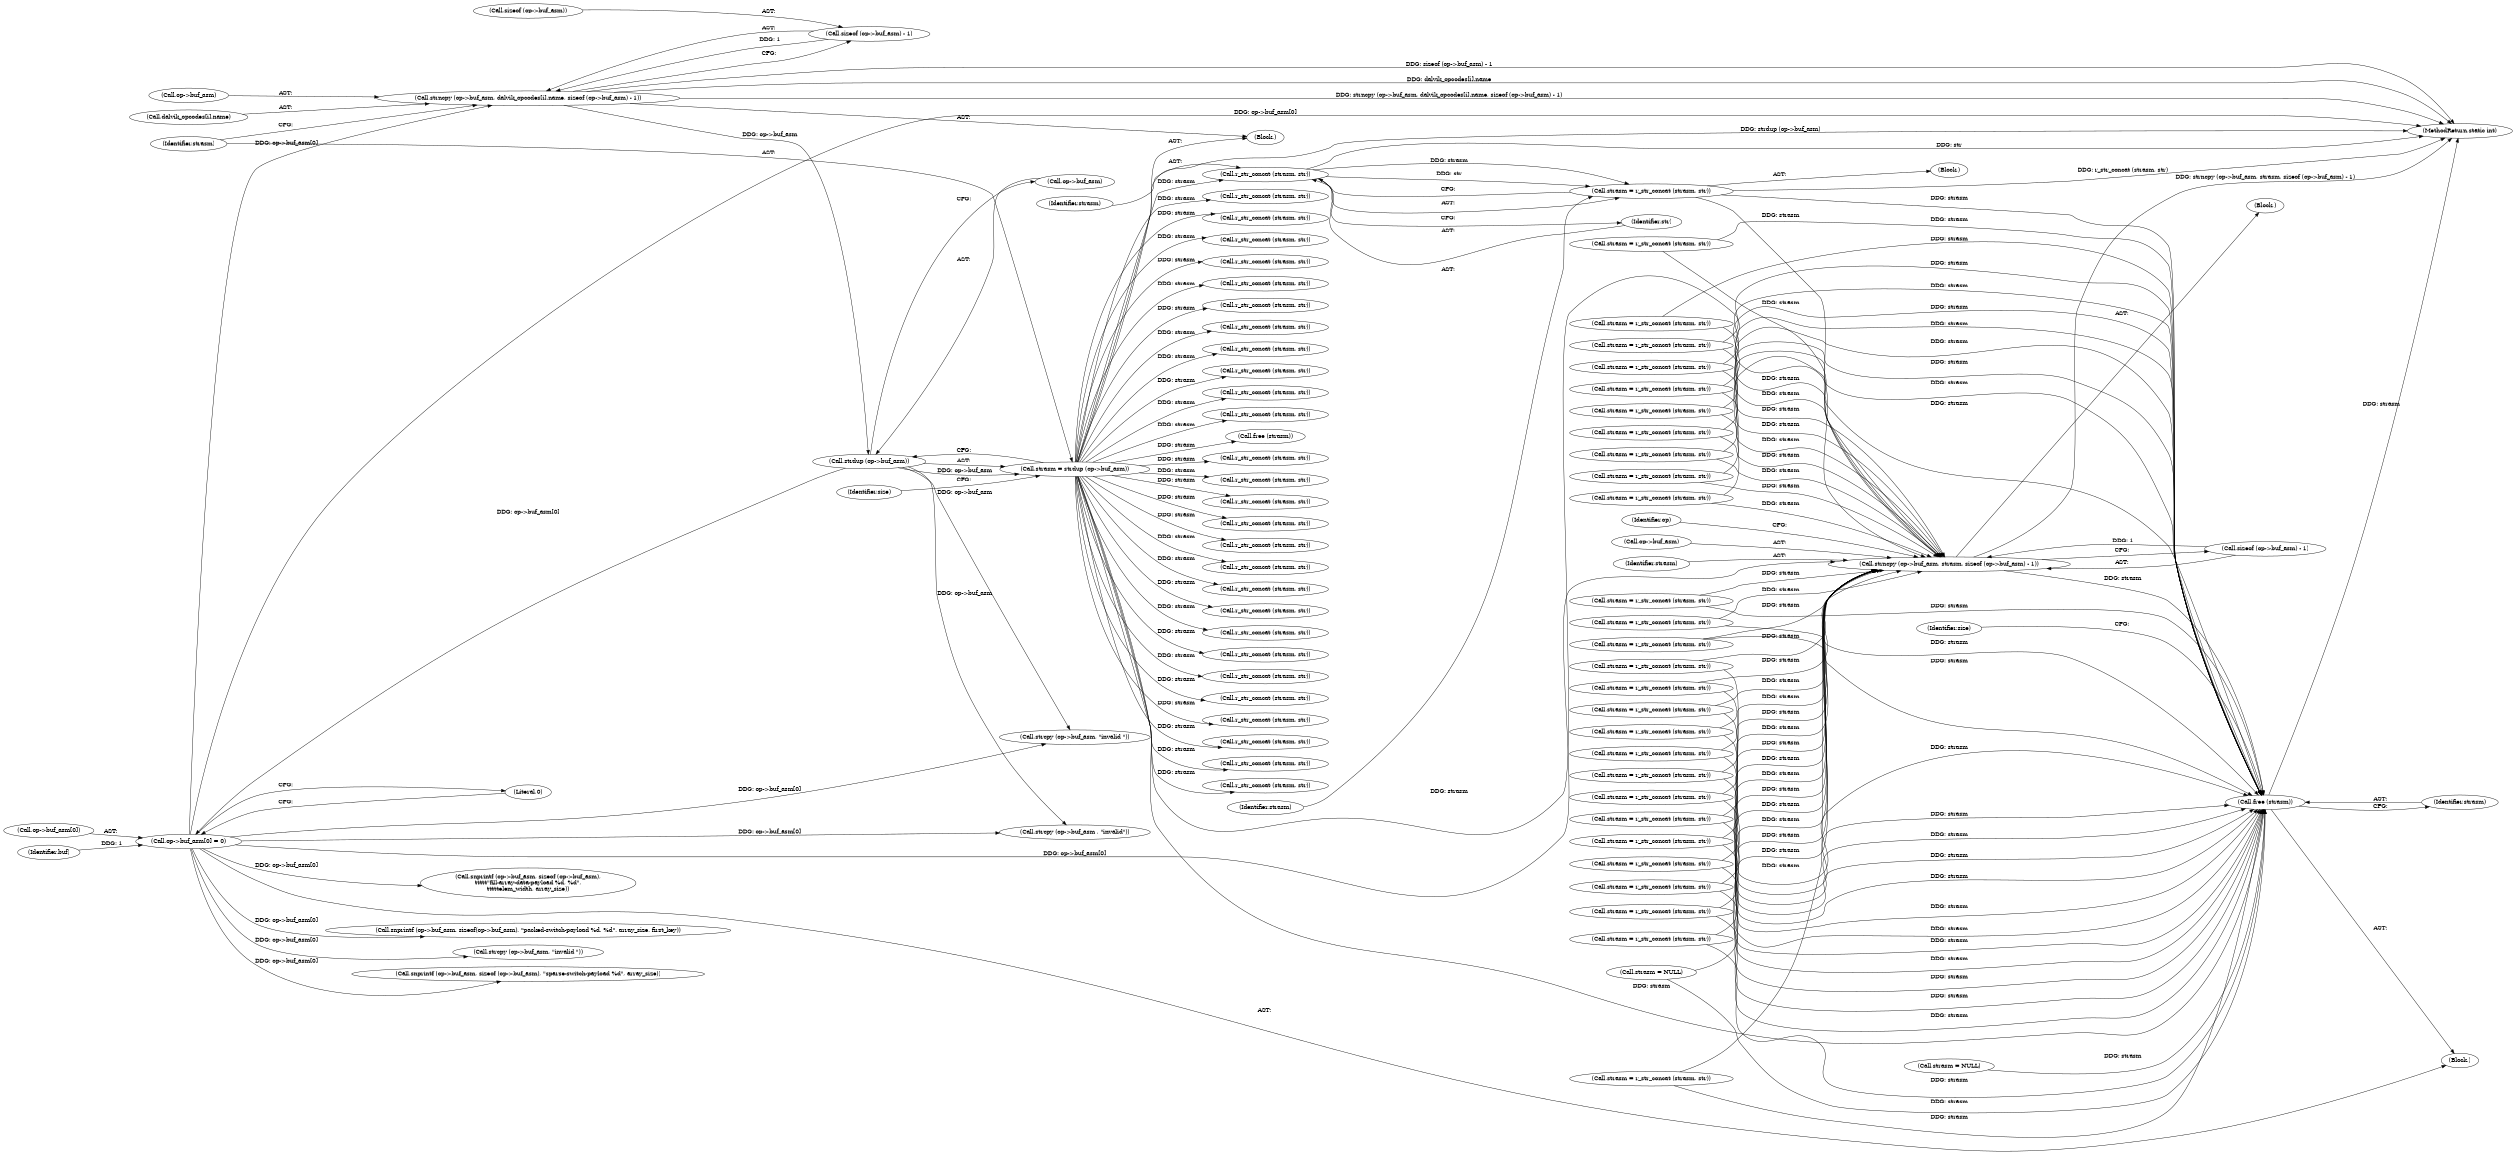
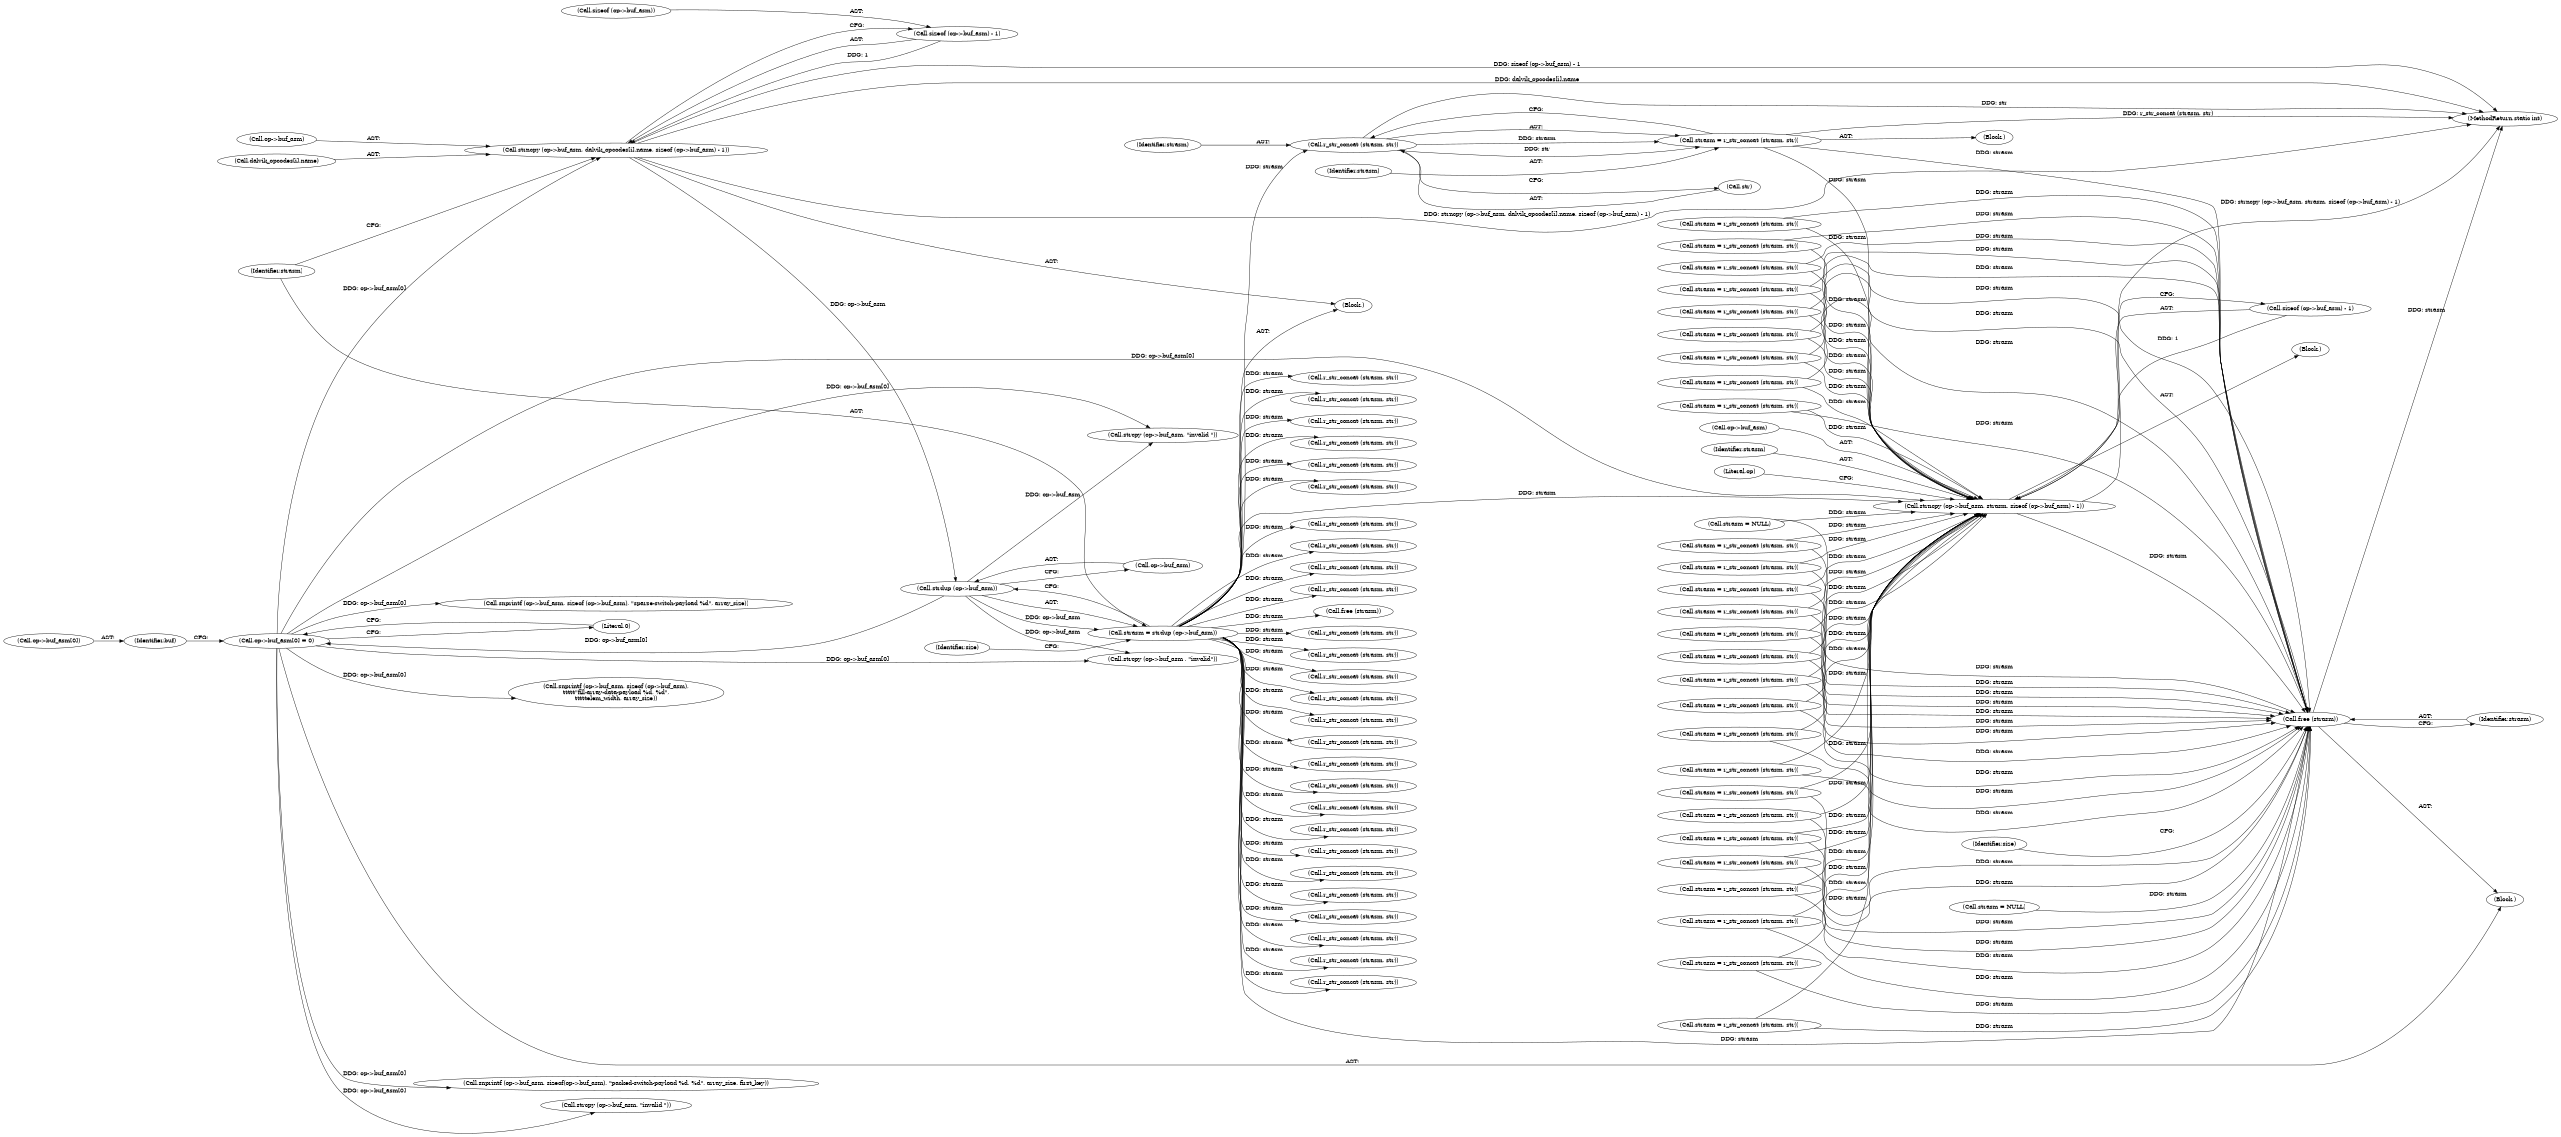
(1132, 116) -> none
(1629, 134) -> none
(1651, 222) -> (1739, 187)
(1651, 520) -> (1739, 472)
(114, 836) -> (107, 641)
(112, 844) -> (202, 638)
